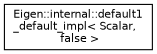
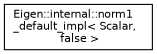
(78, 27) -> (78, 27)
